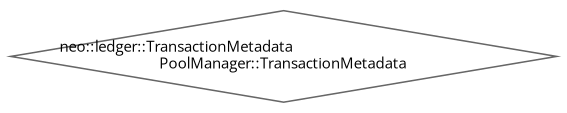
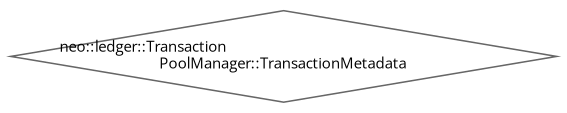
(284, 56) -> (284, 56)
